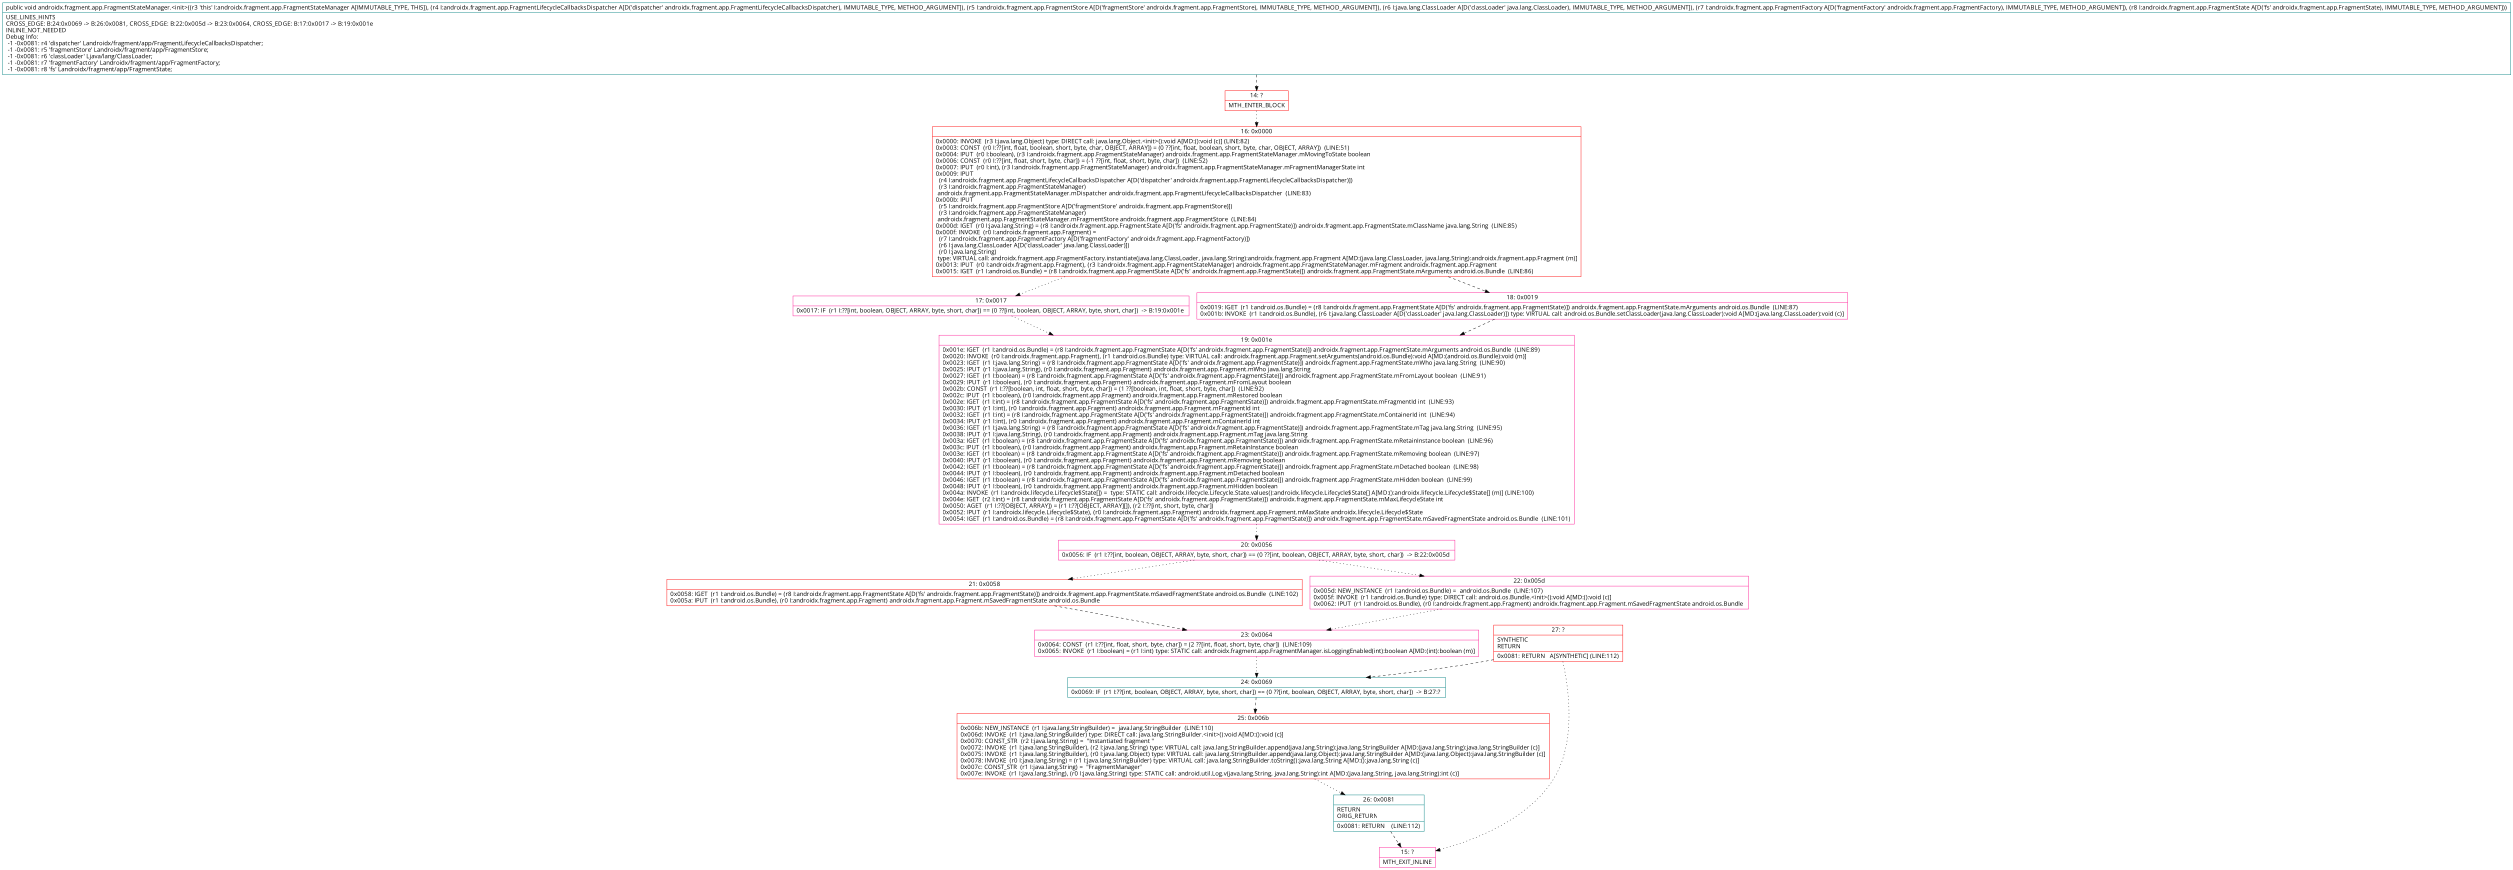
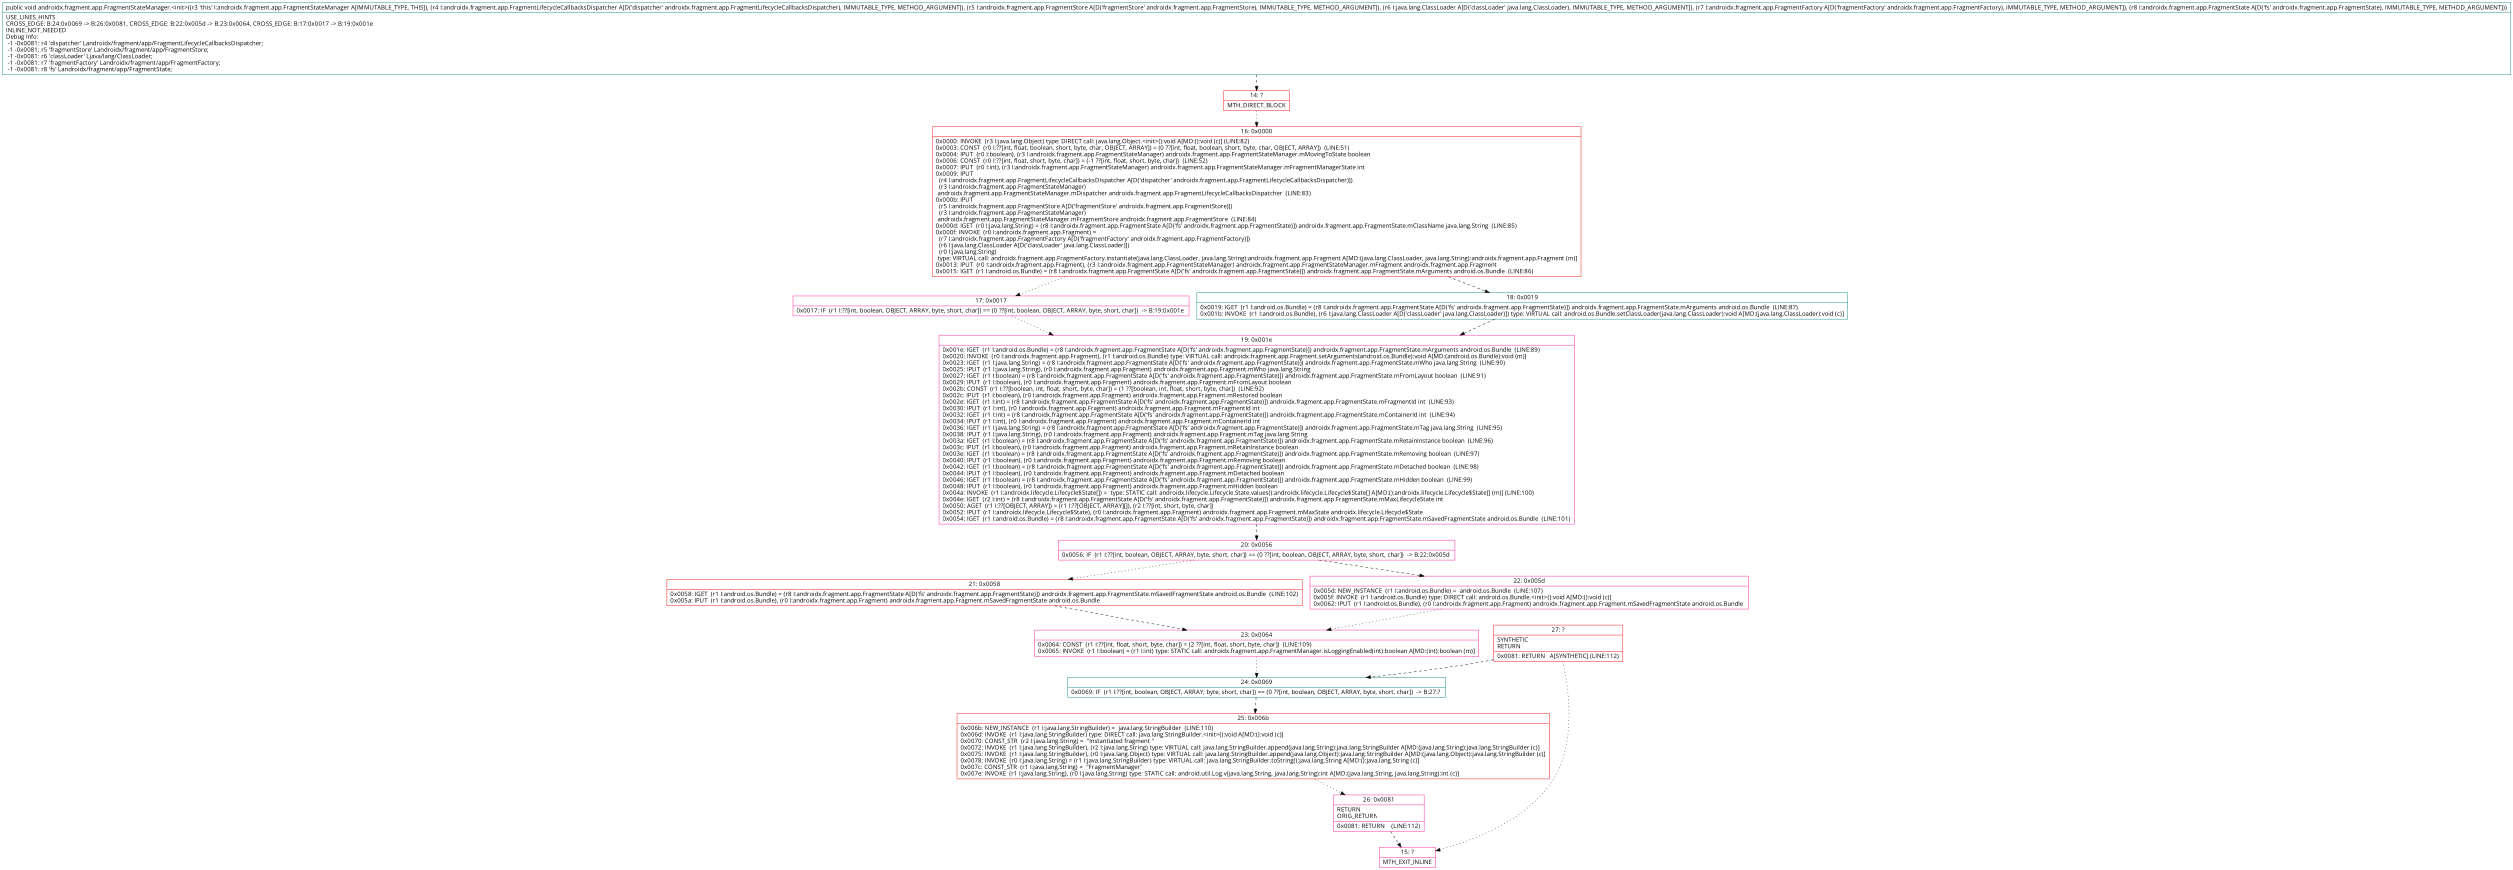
(1257, 106) -> (1257, 106)
(1522, 306) -> (1522, 306)
(1257, 530) -> (1257, 530)
(1369, 568) -> (1369, 568)
(1379, 813) -> (1379, 813)
